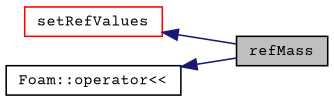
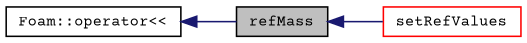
(207, 39) -> (363, 22)
